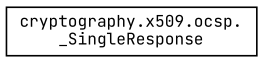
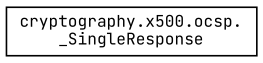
(132, 31) -> (132, 31)
